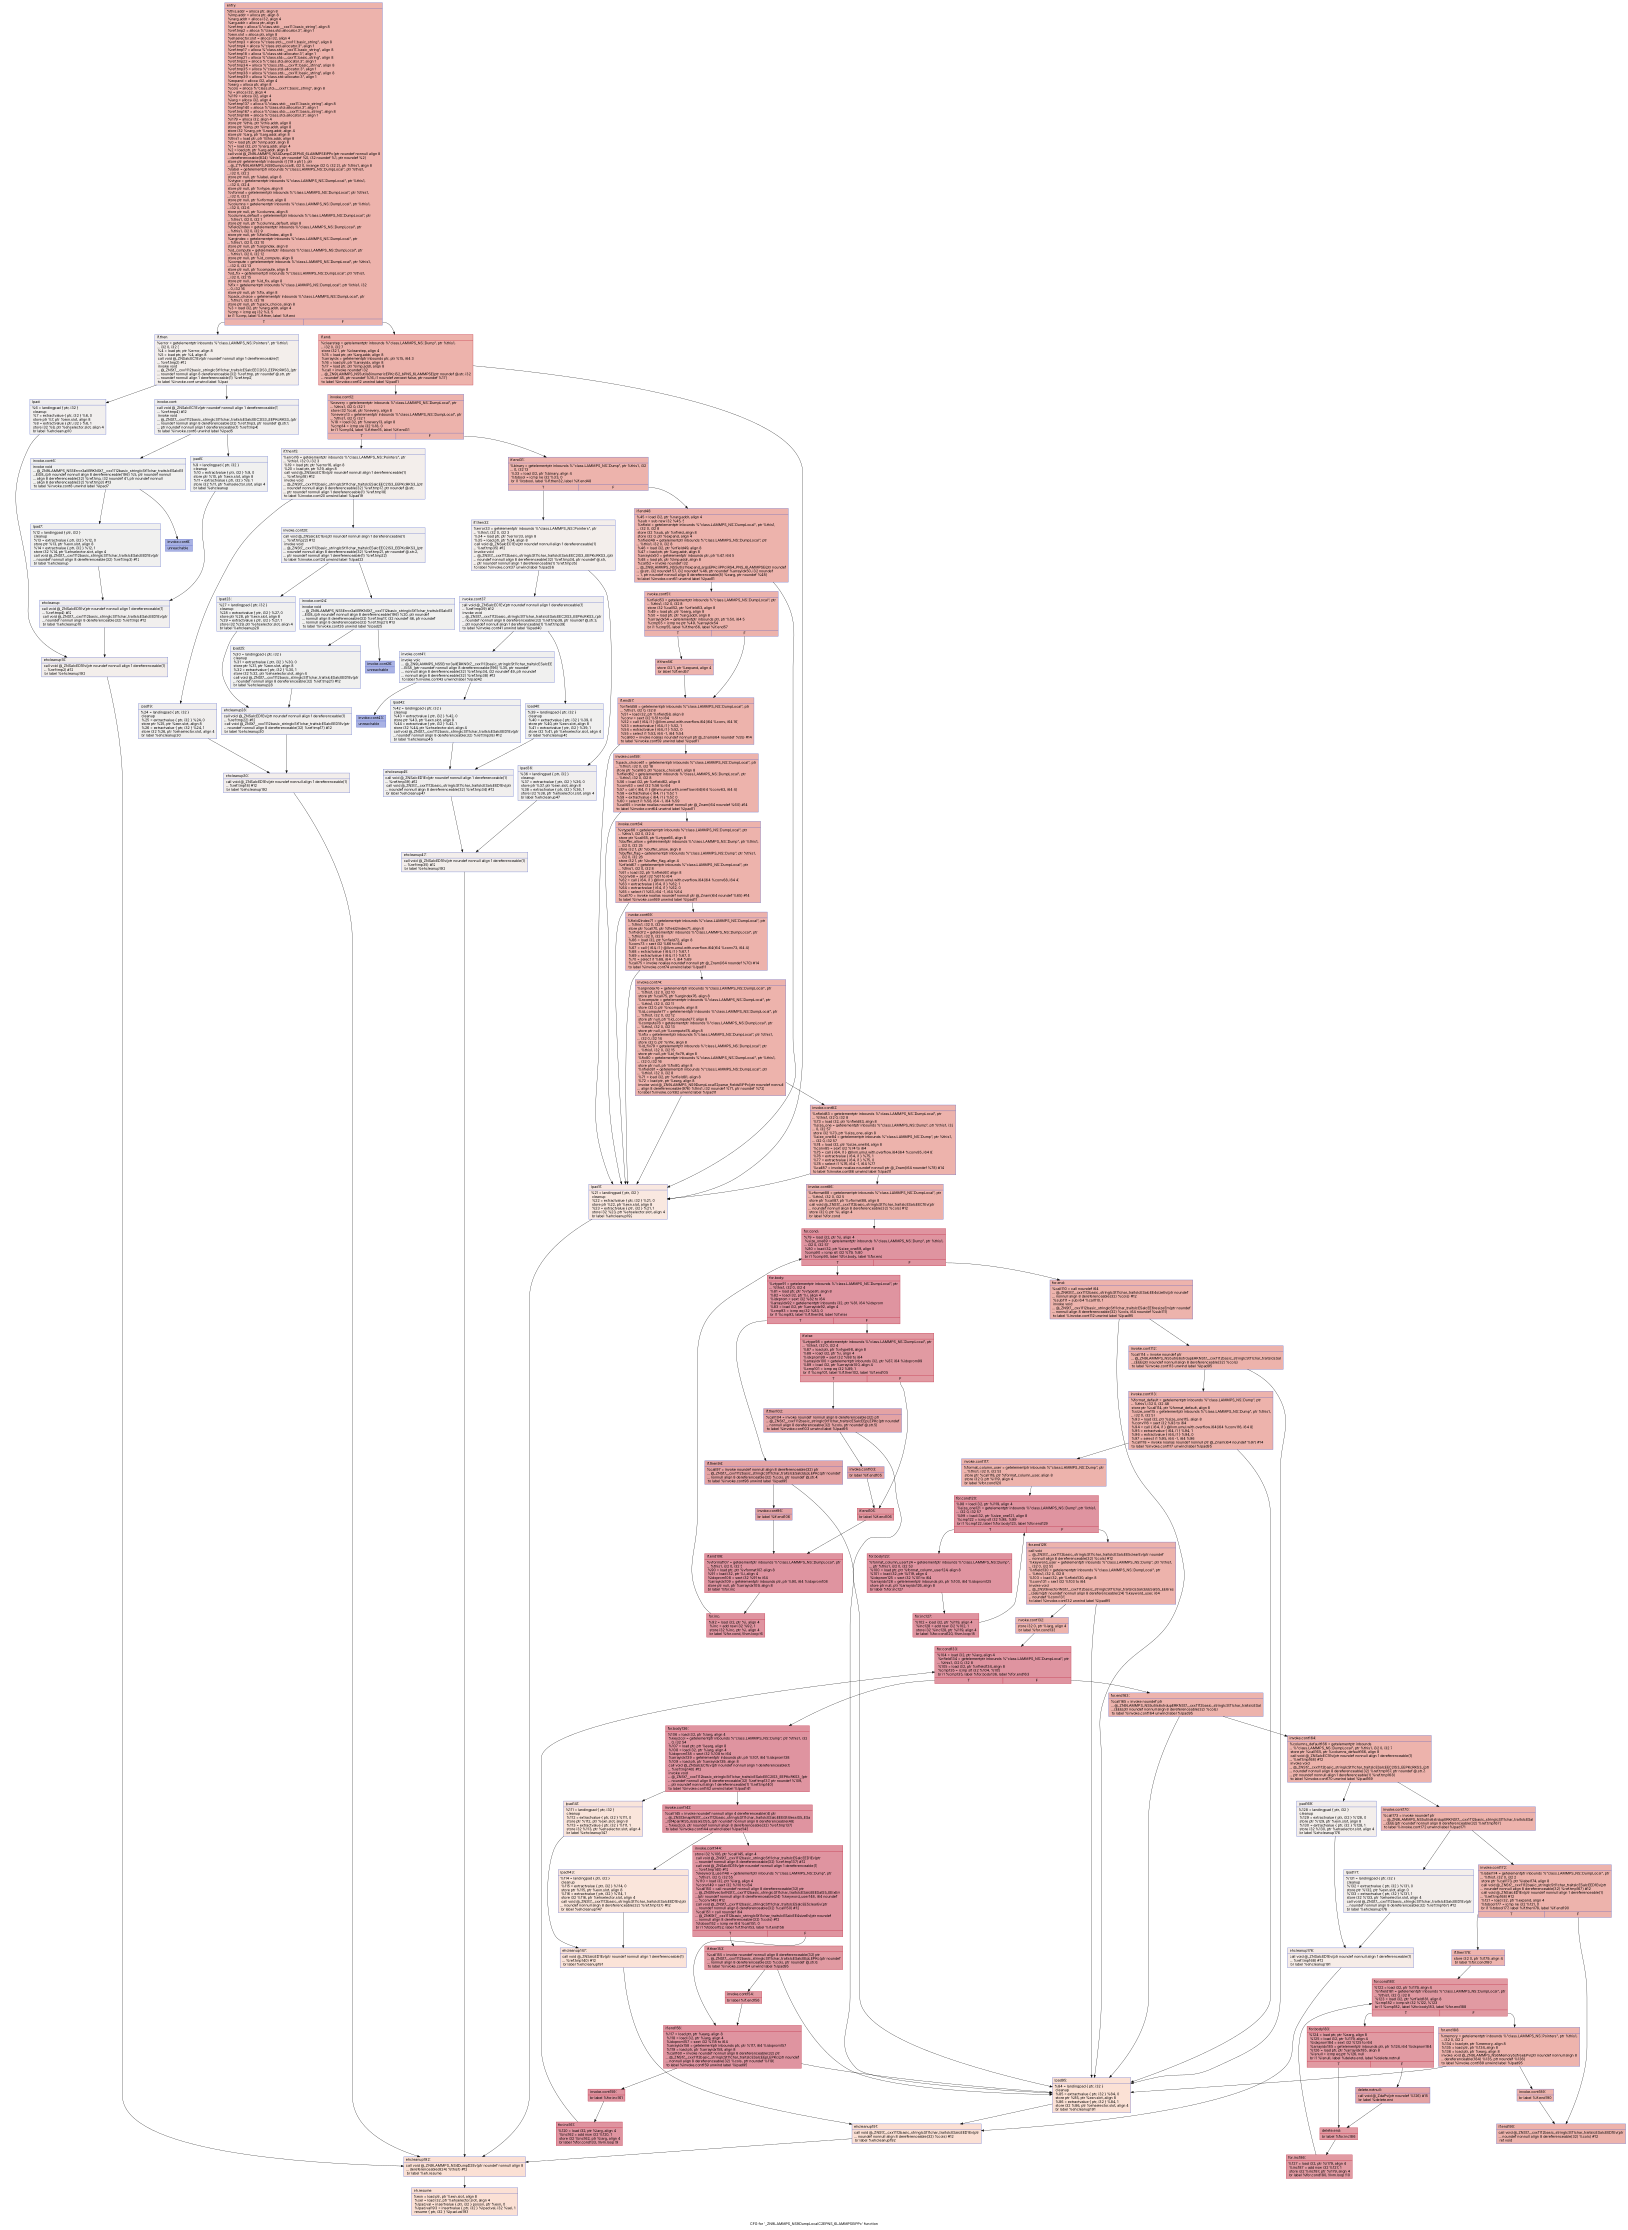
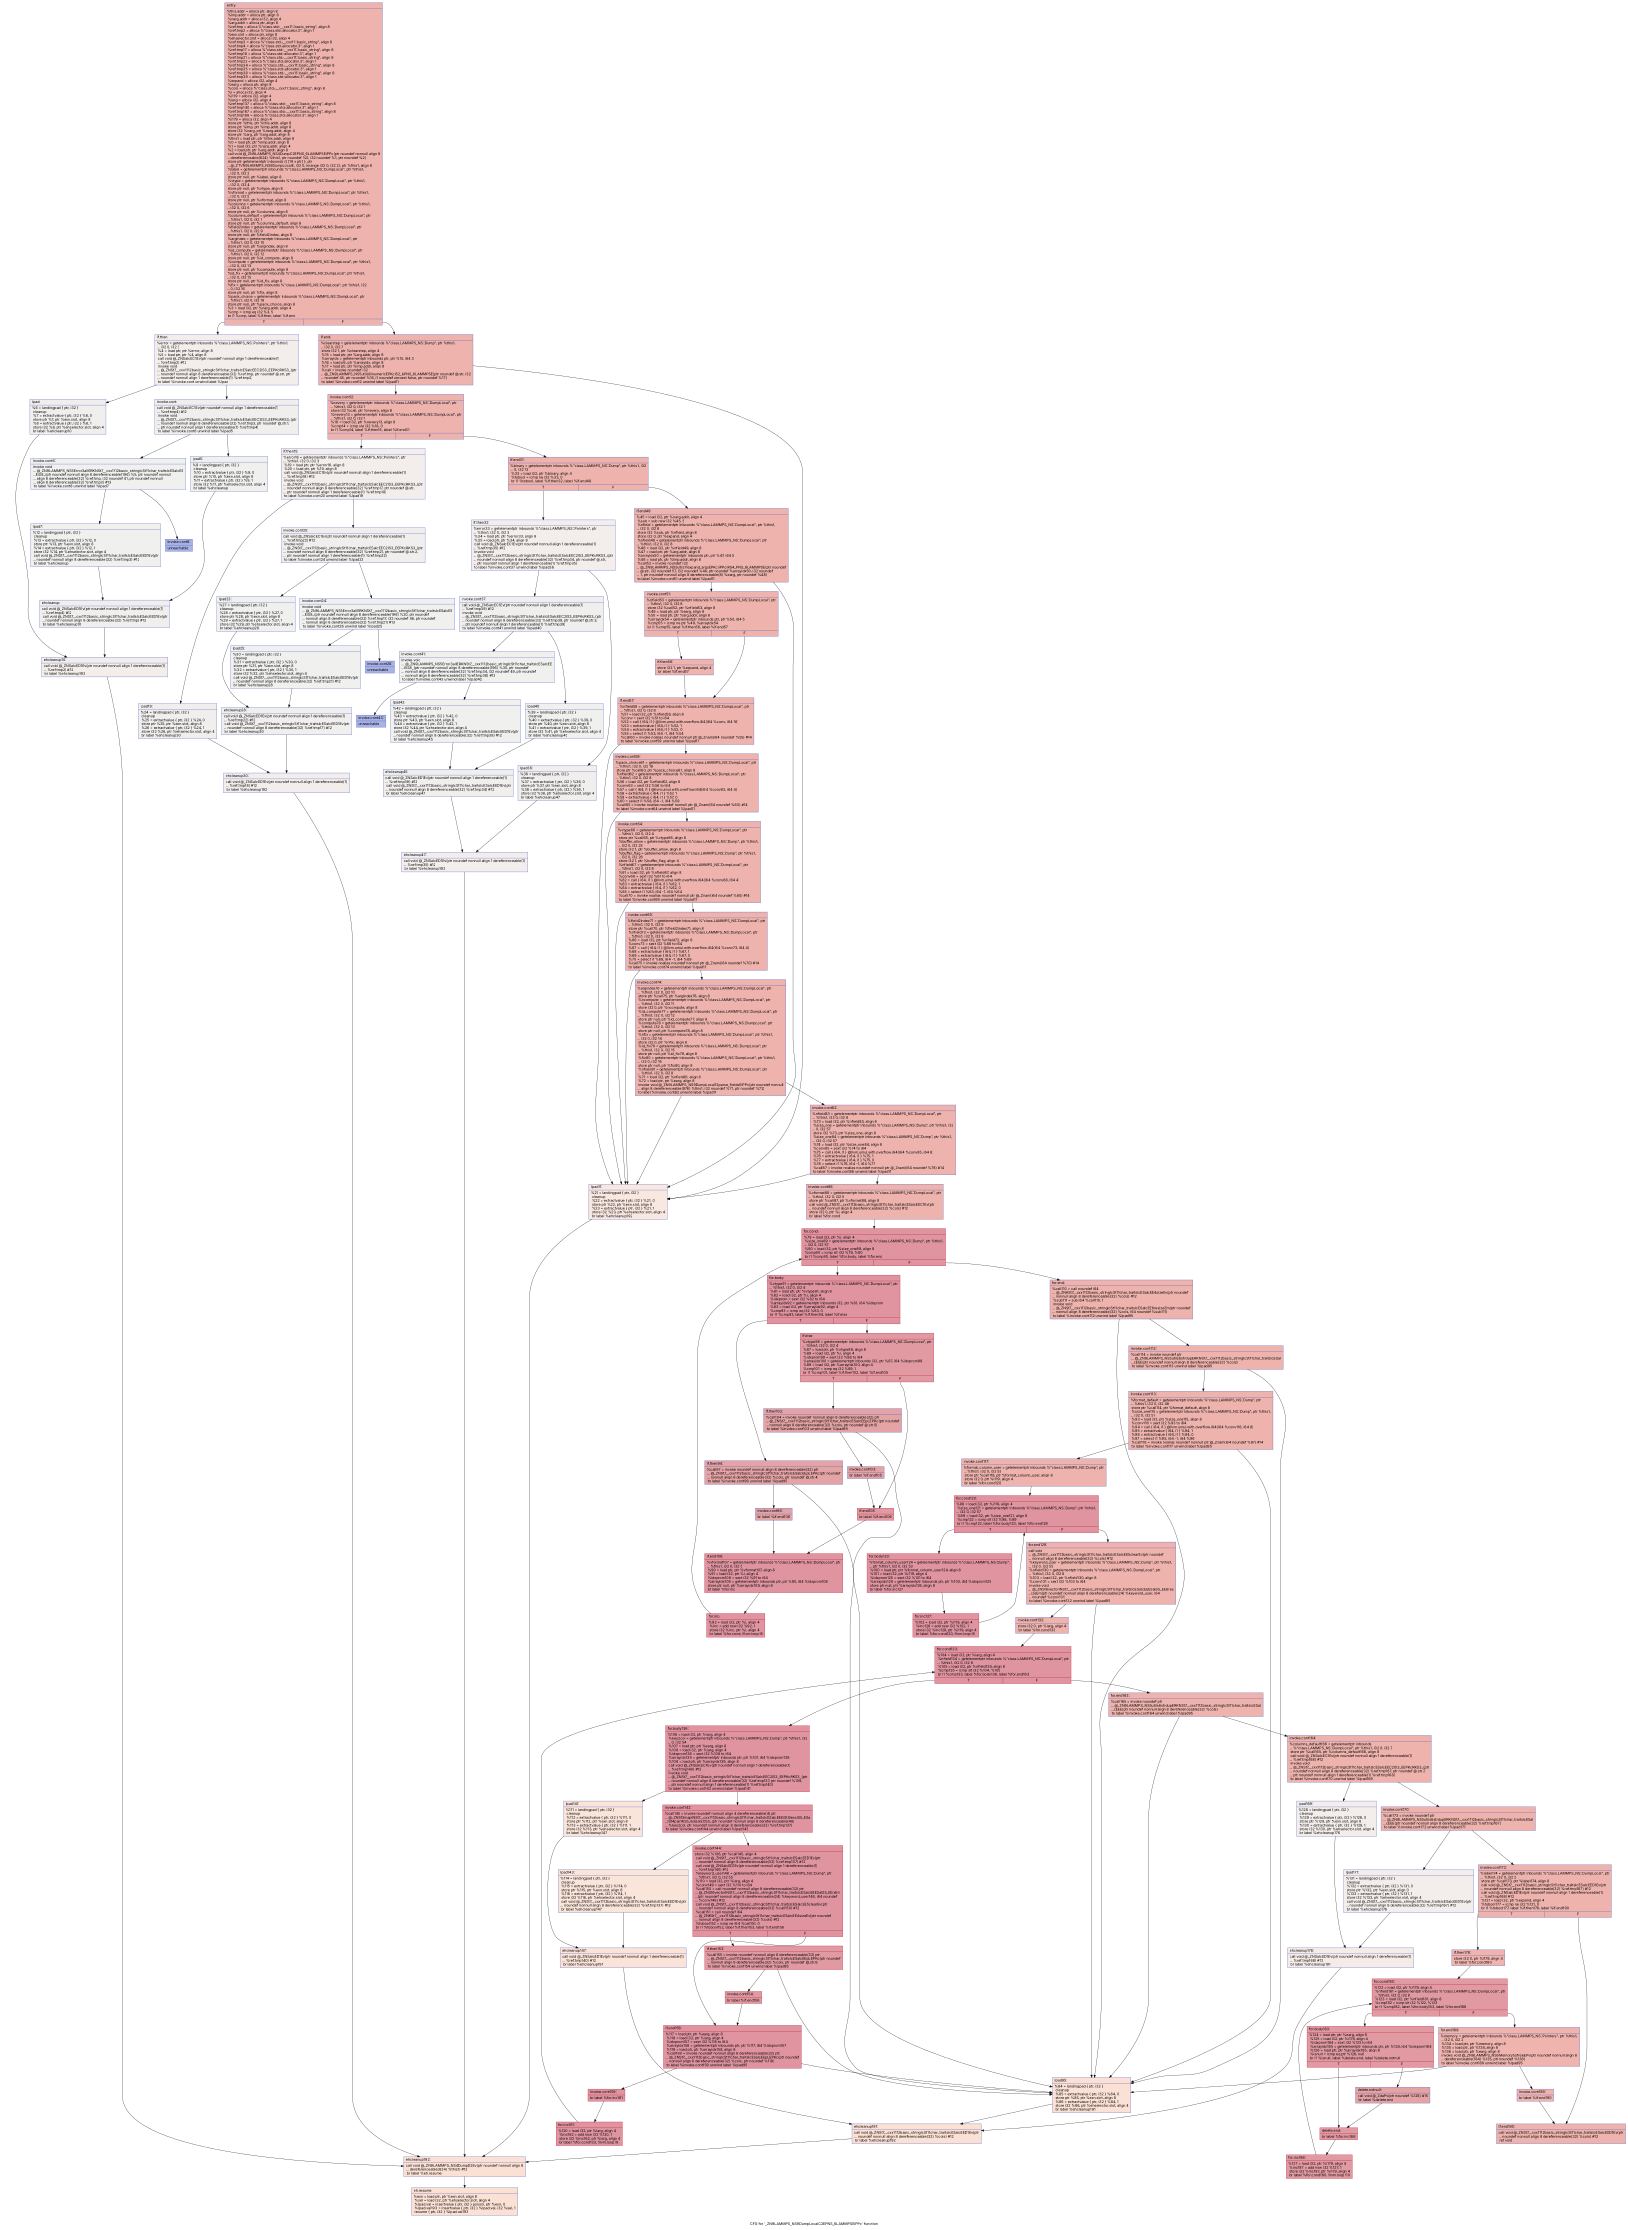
(396, 360) -> (396, 360)
